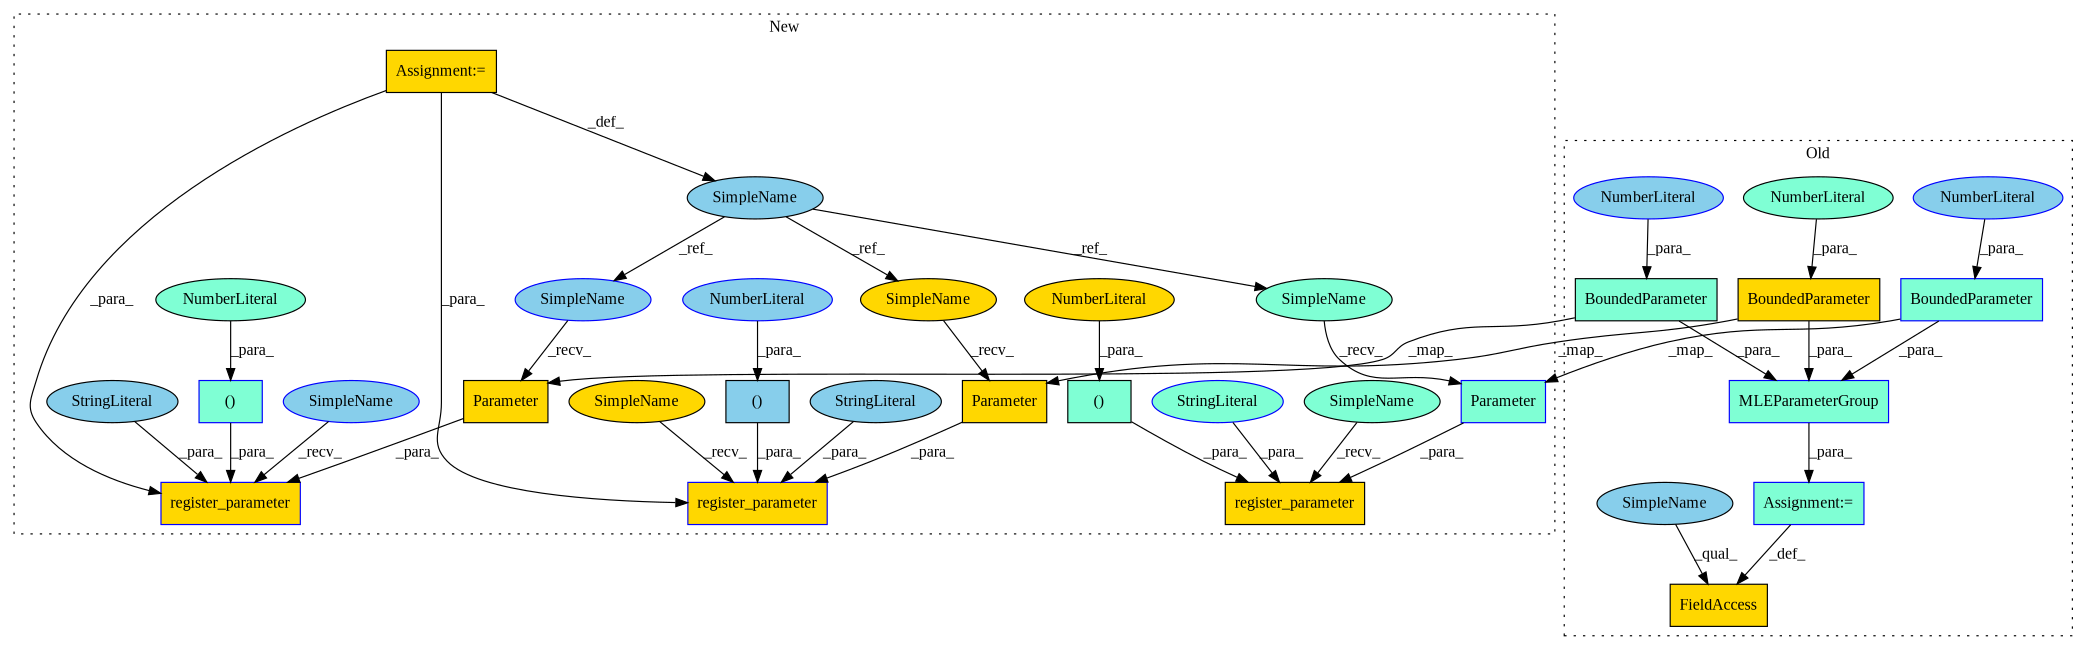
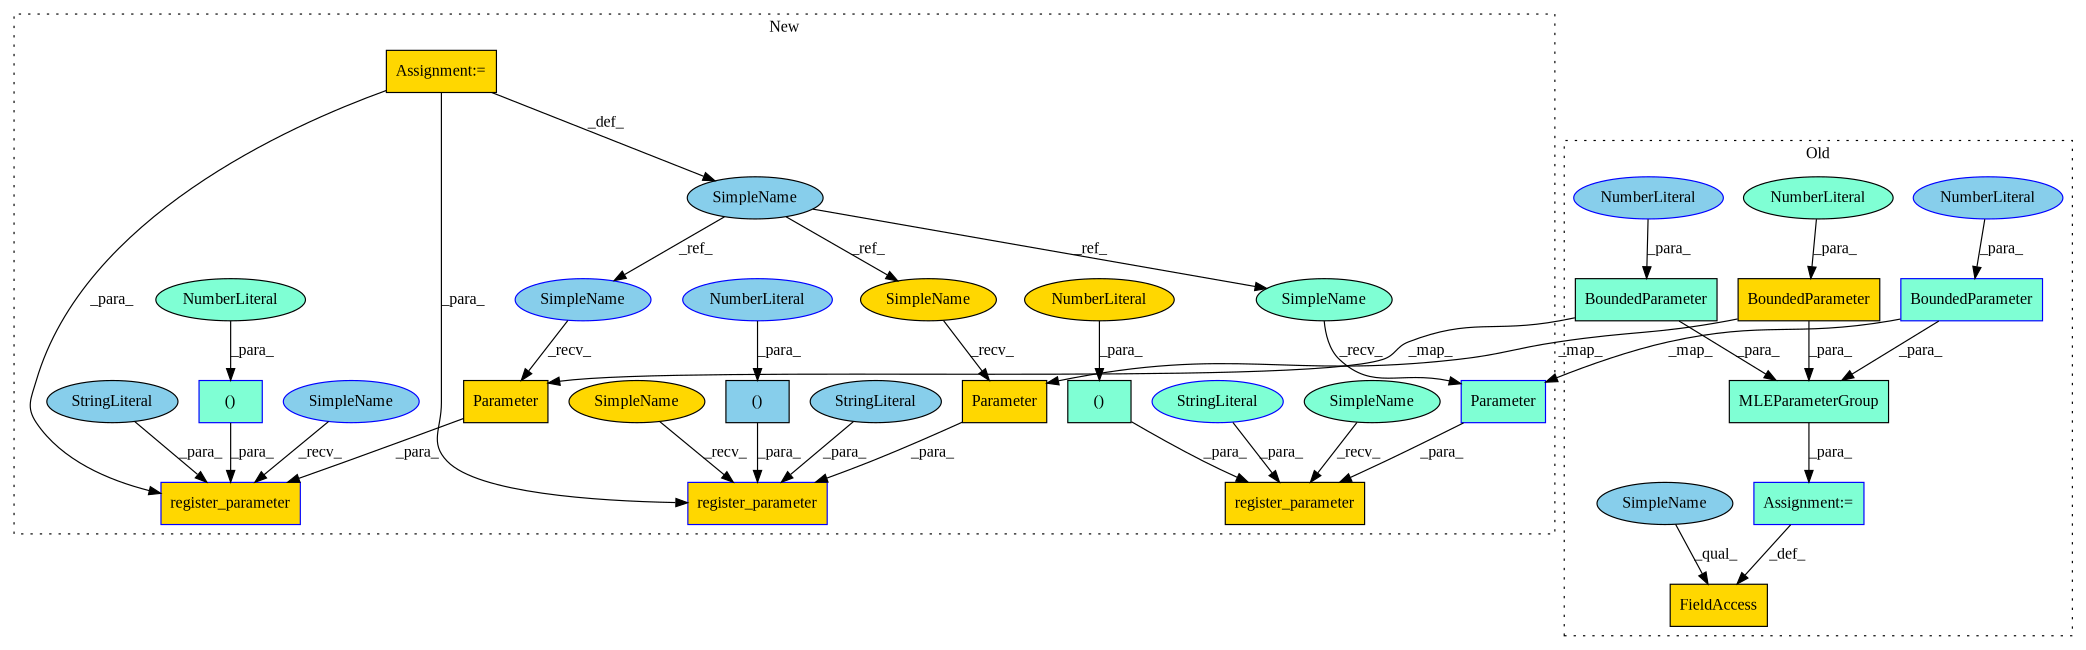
(1809, 402) -> (1809, 402)
